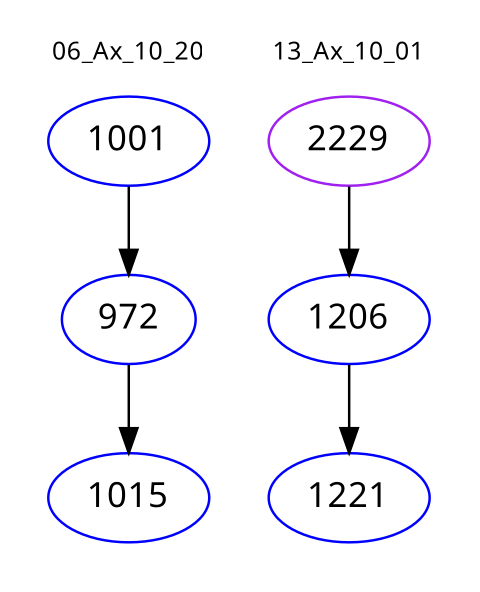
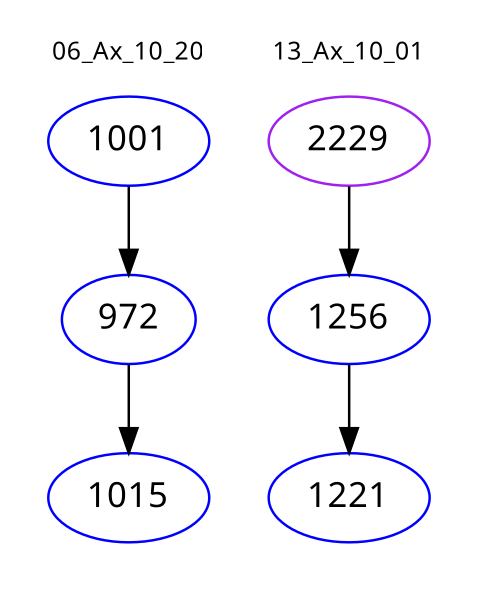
(349, 319) -> (349, 319)
